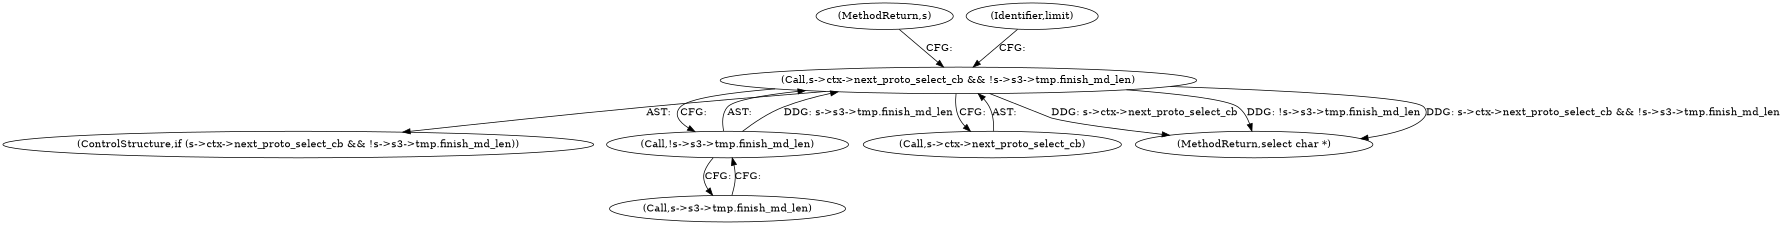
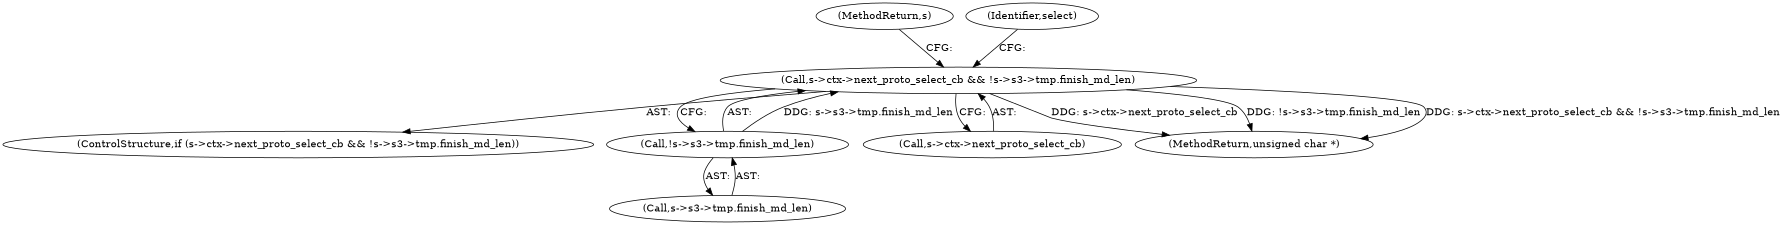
(1032, 16) -> (1032, 16)
(1254, 145) -> (1254, 145)
(720, 177) -> (720, 177)
(750, 177) -> (750, 177)
